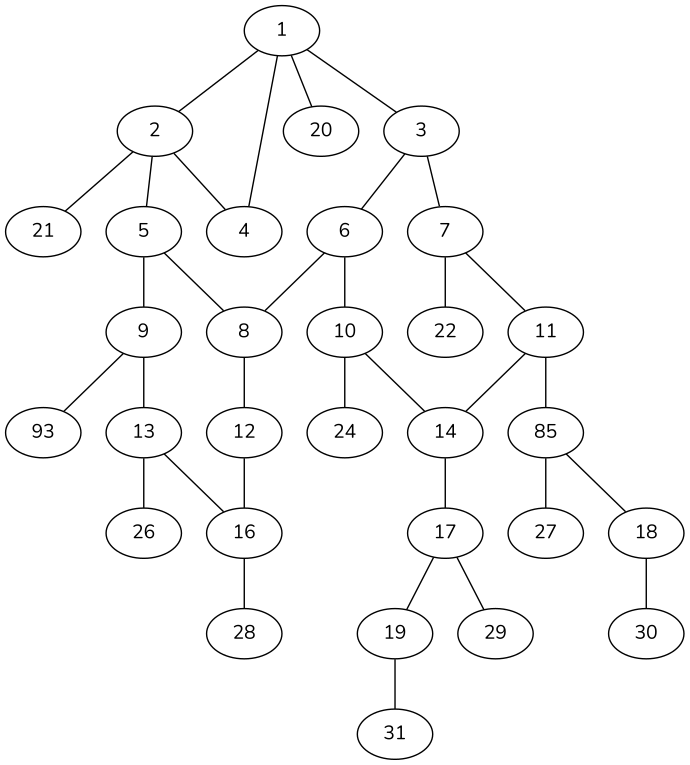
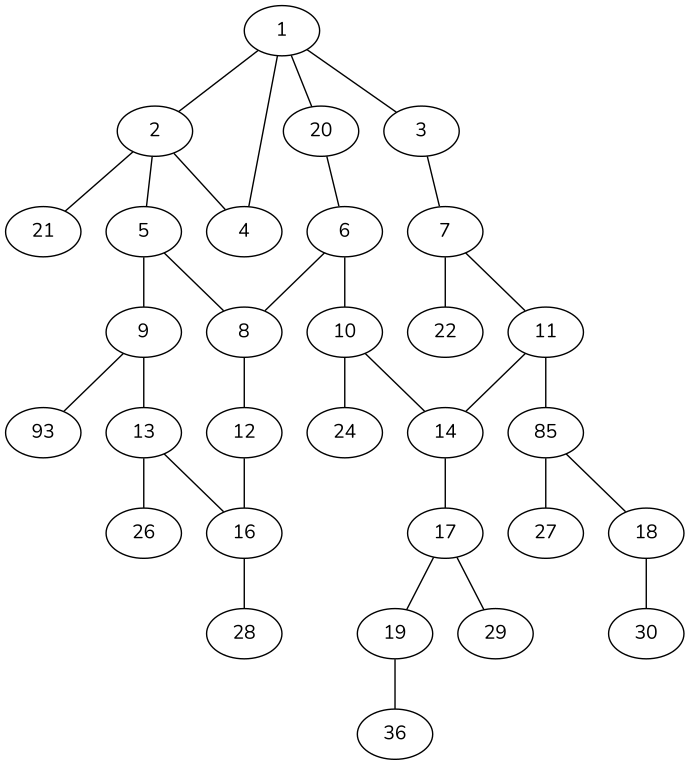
(383, 181) -> (333, 181)
(395, 734) -> (395, 734)
